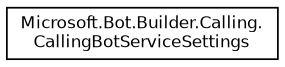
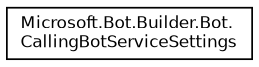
(142, 33) -> (130, 33)
